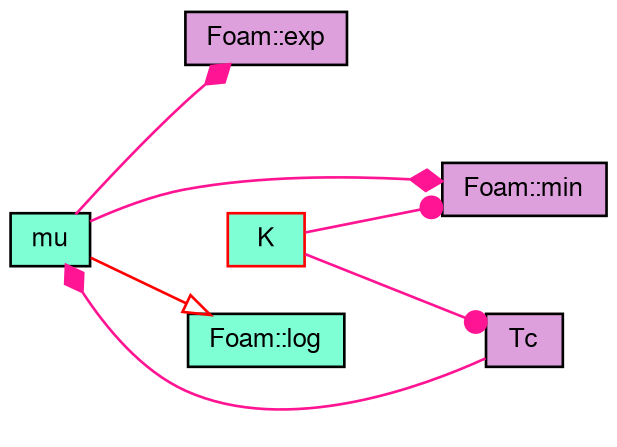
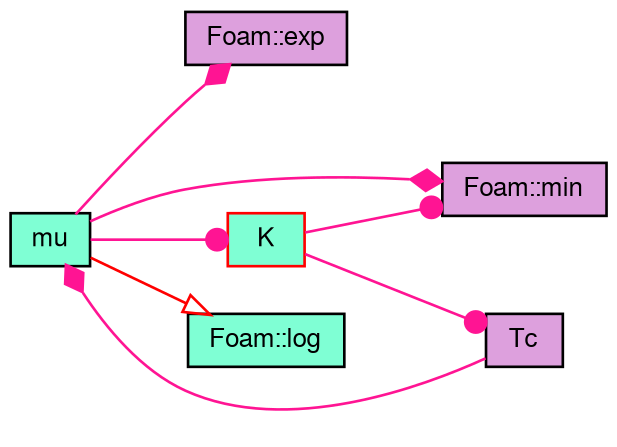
none -> (148, 240)
